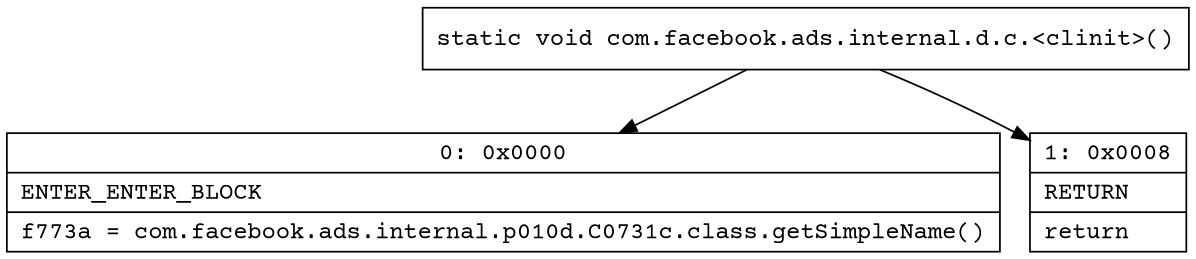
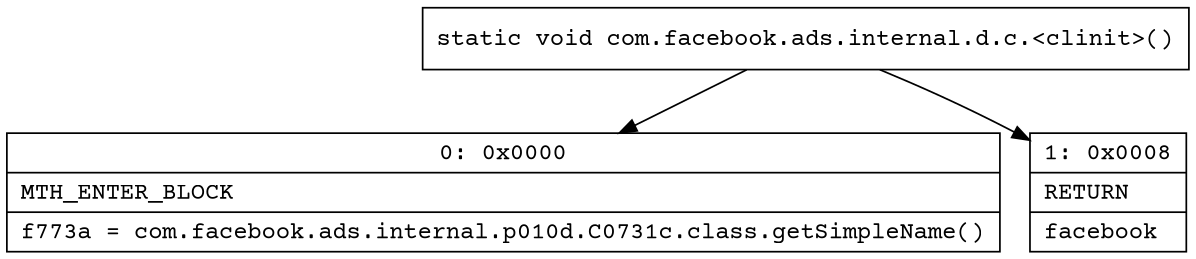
(142, 192) -> (127, 192)
(1087, 231) -> (1101, 231)
